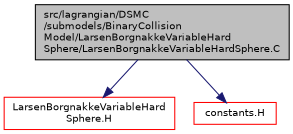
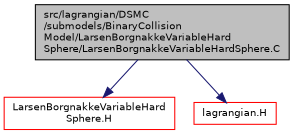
(235, 113) -> (235, 113)
